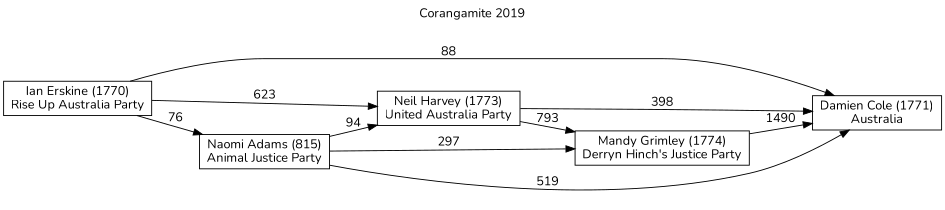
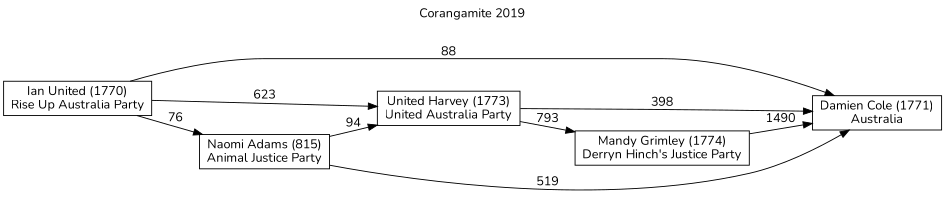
(78, 98) -> (78, 98)
(449, 108) -> (449, 108)
(448, 150) -> none
